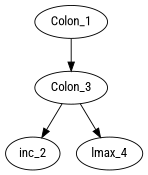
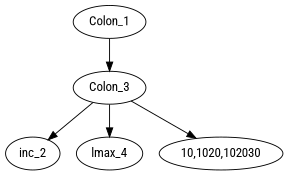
none -> (221, 154)
